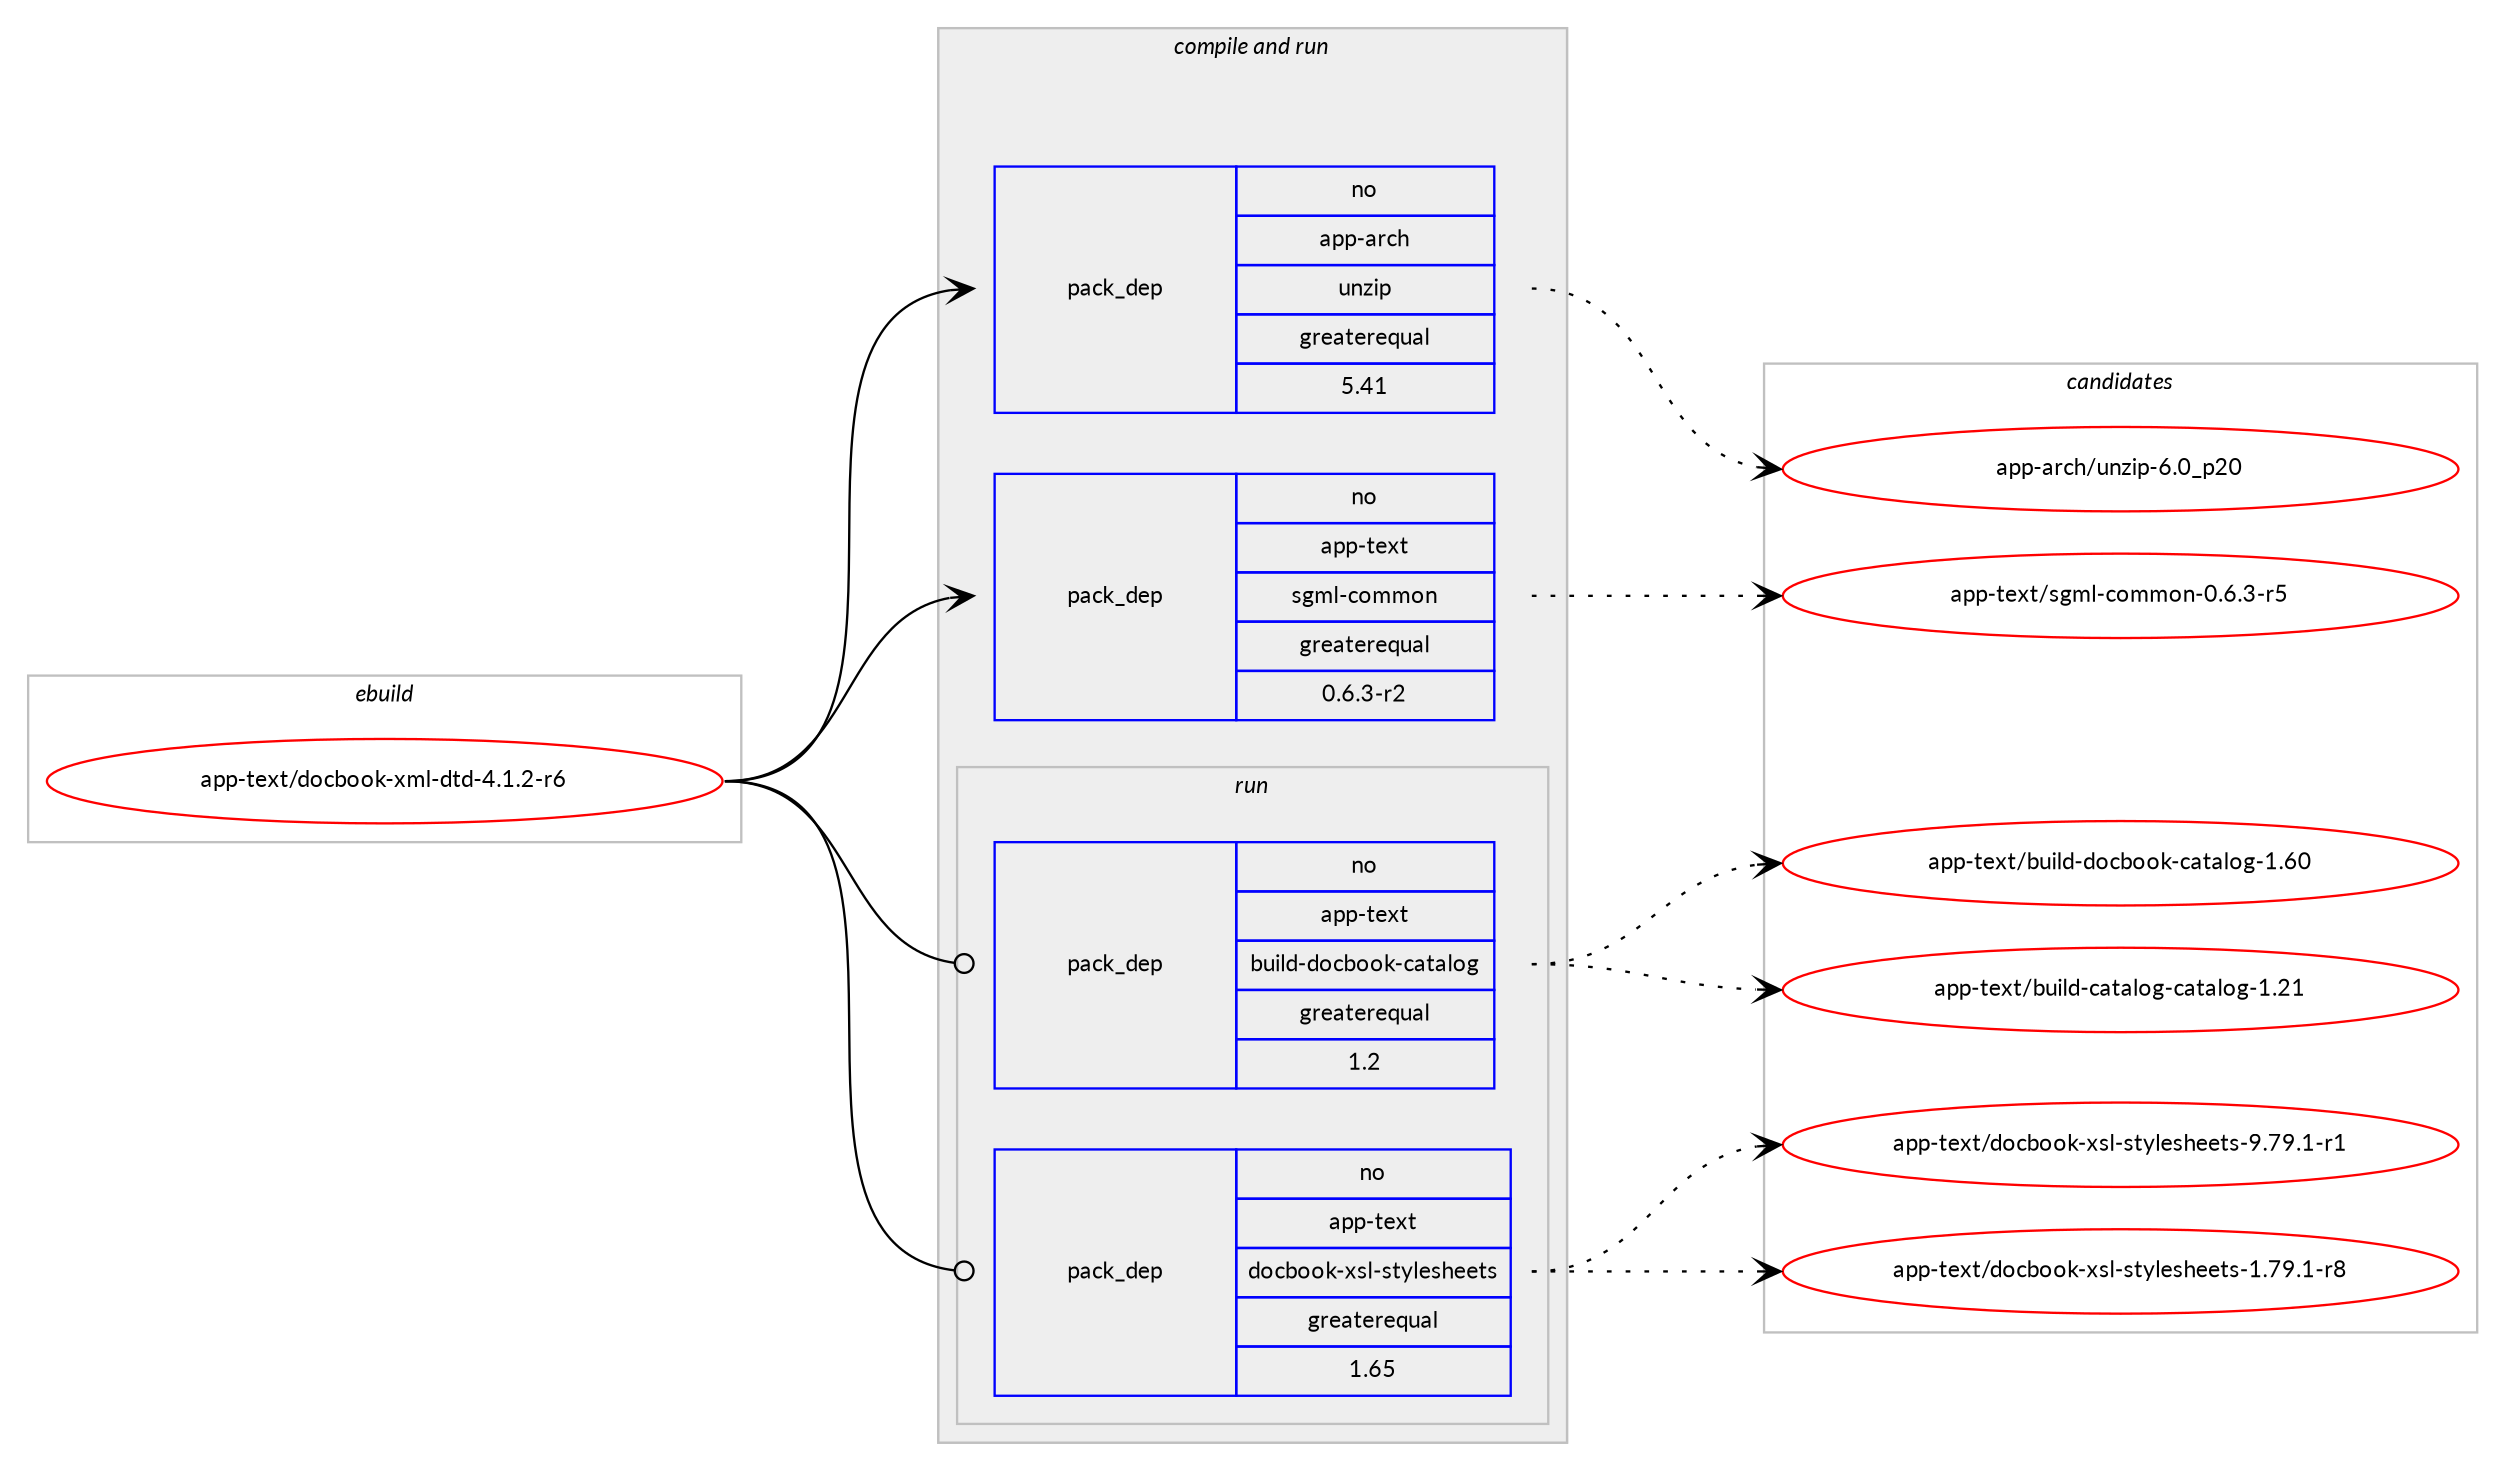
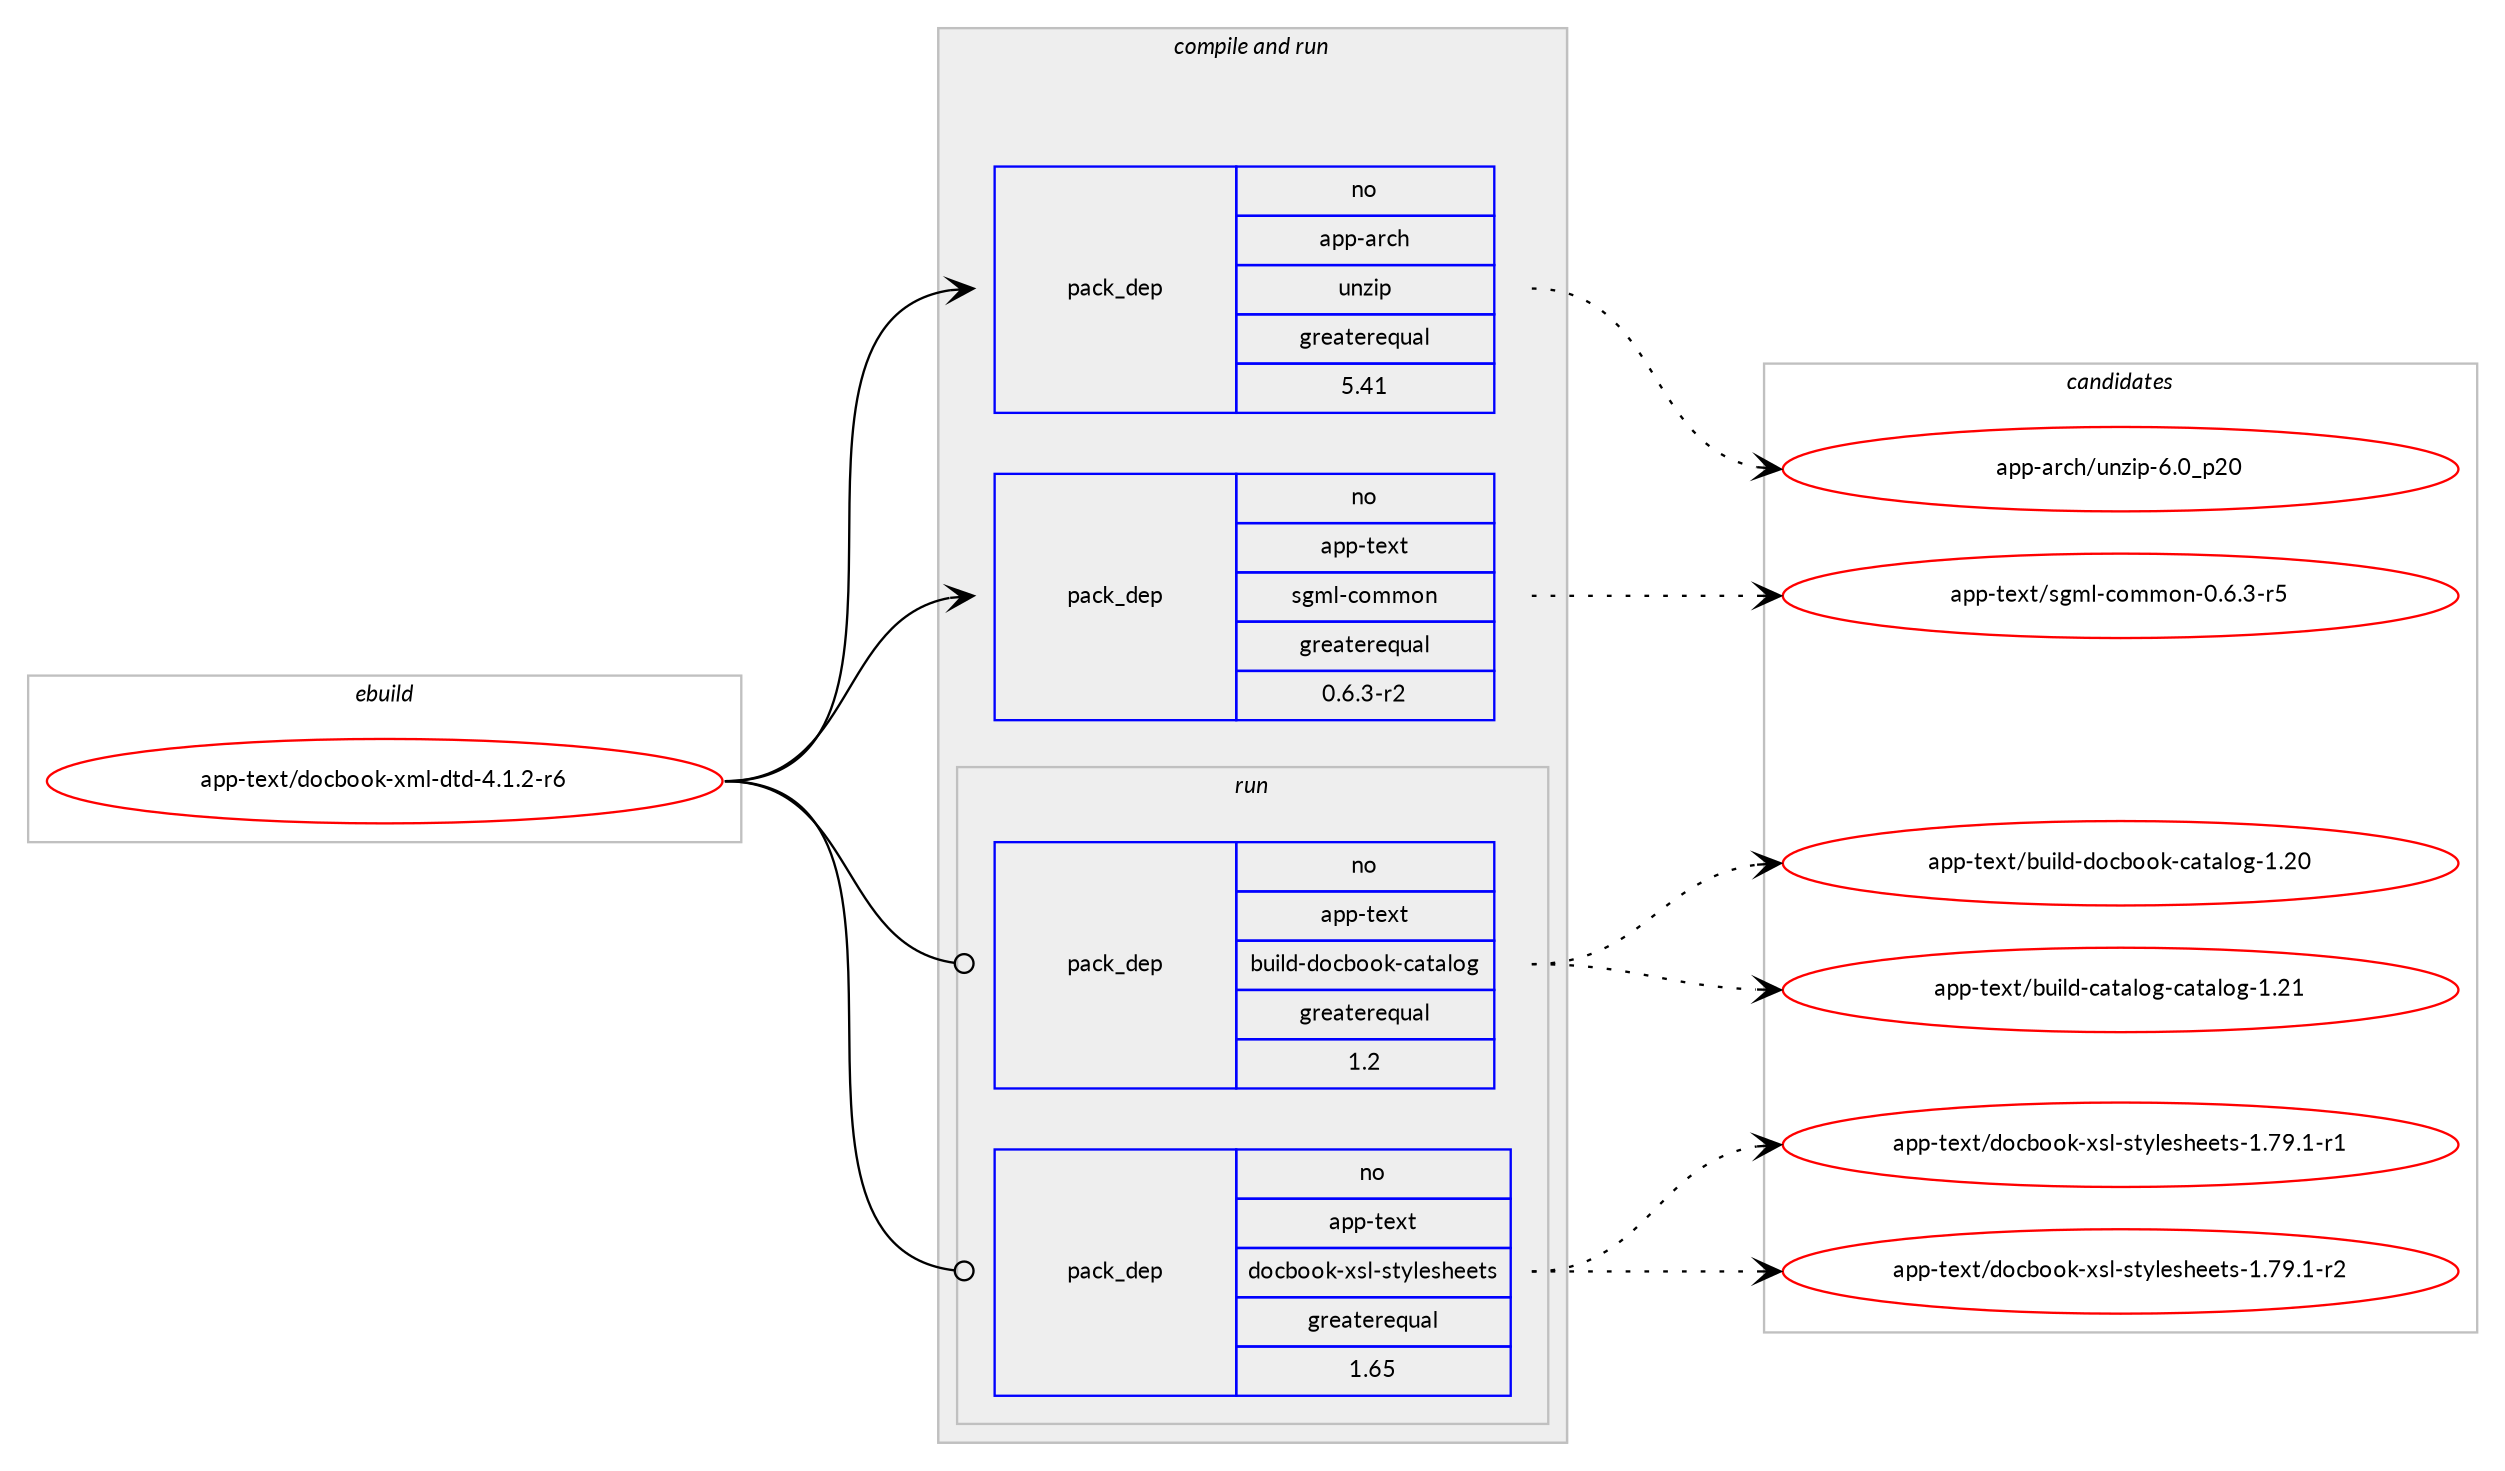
(2121, 863) -> (2121, 863)
(2121, 1145) -> (2121, 1145)
(2121, 1271) -> (2121, 1271)
